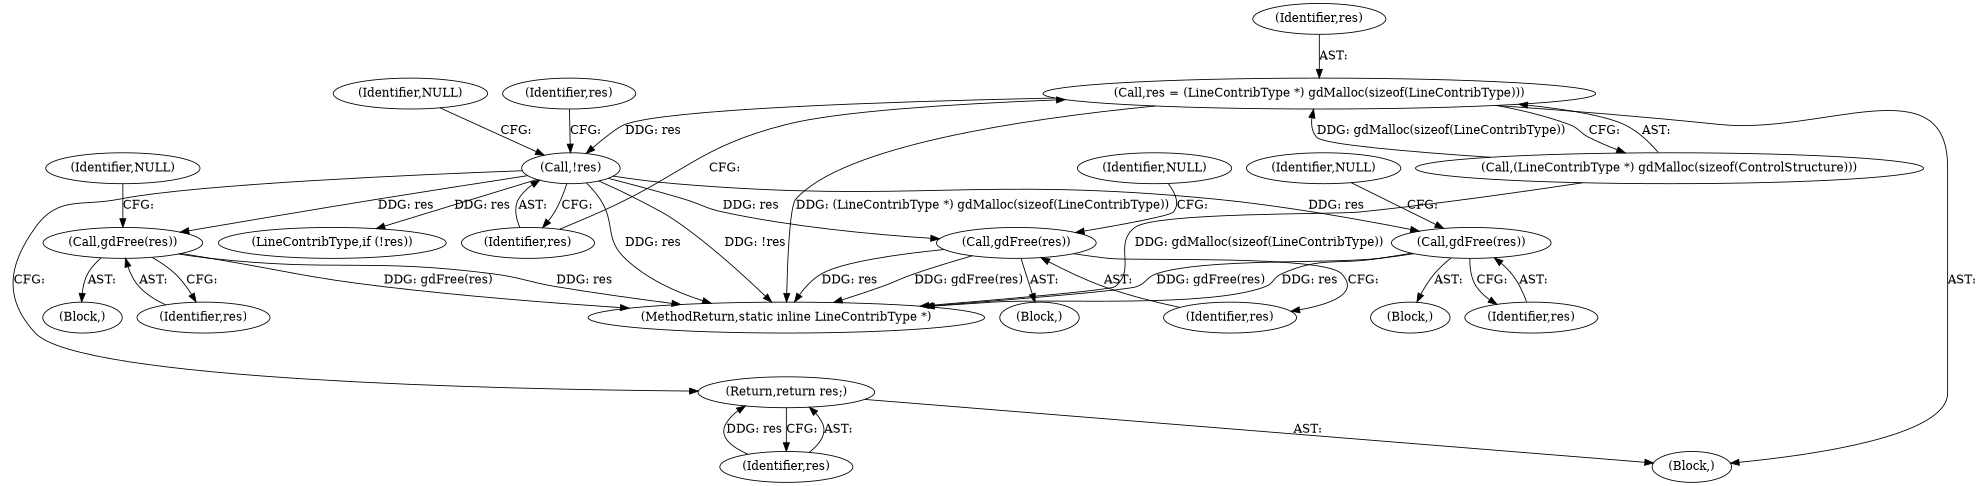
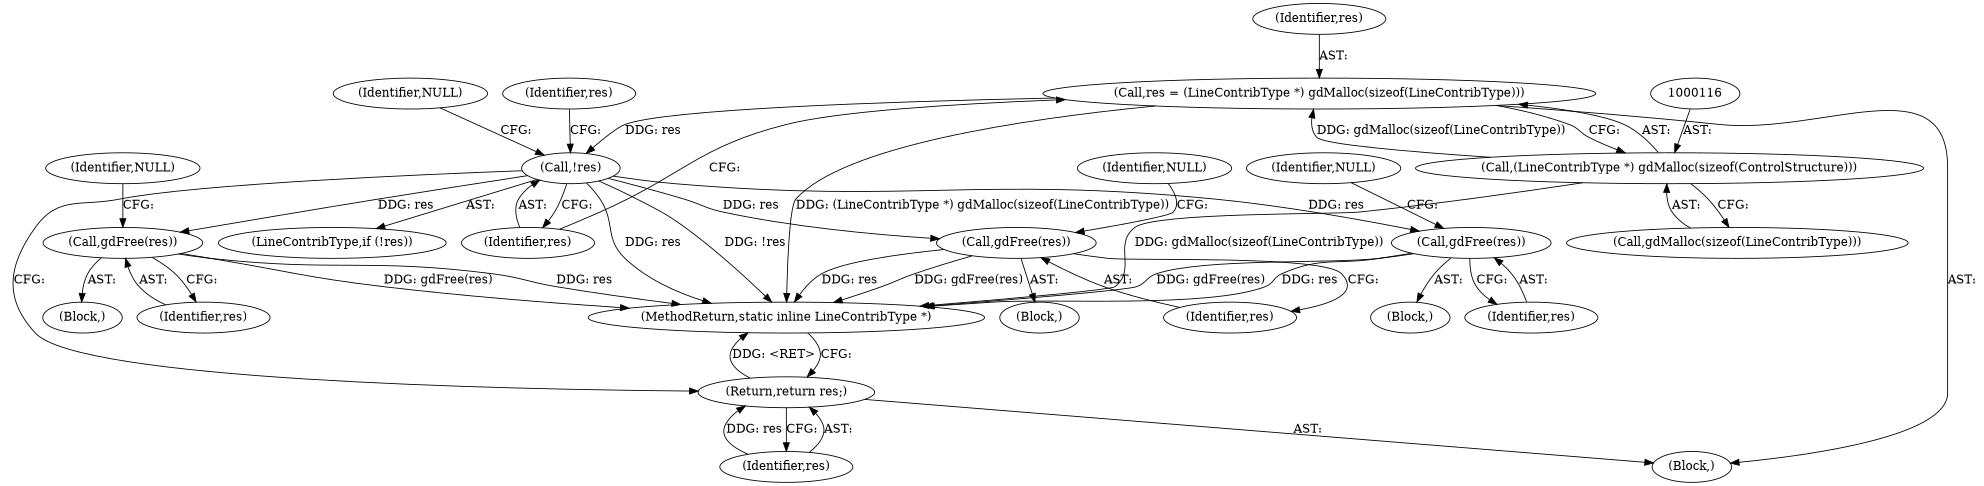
none -> (1695, 94)
(482, 206) -> (482, 206)
none -> (1737, 243)
none -> (820, 351)
none -> (731, 361)
